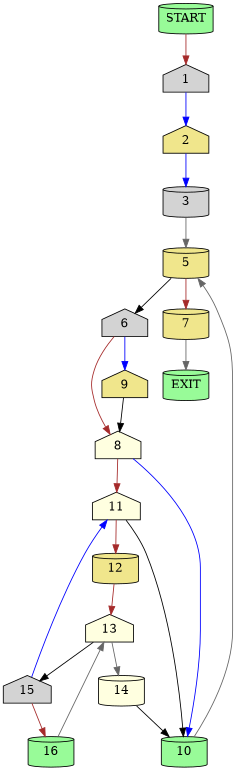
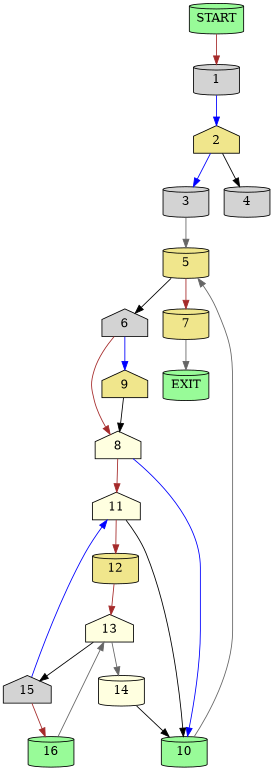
(186, 80) -> (216, 80)
none -> (247, 202)
